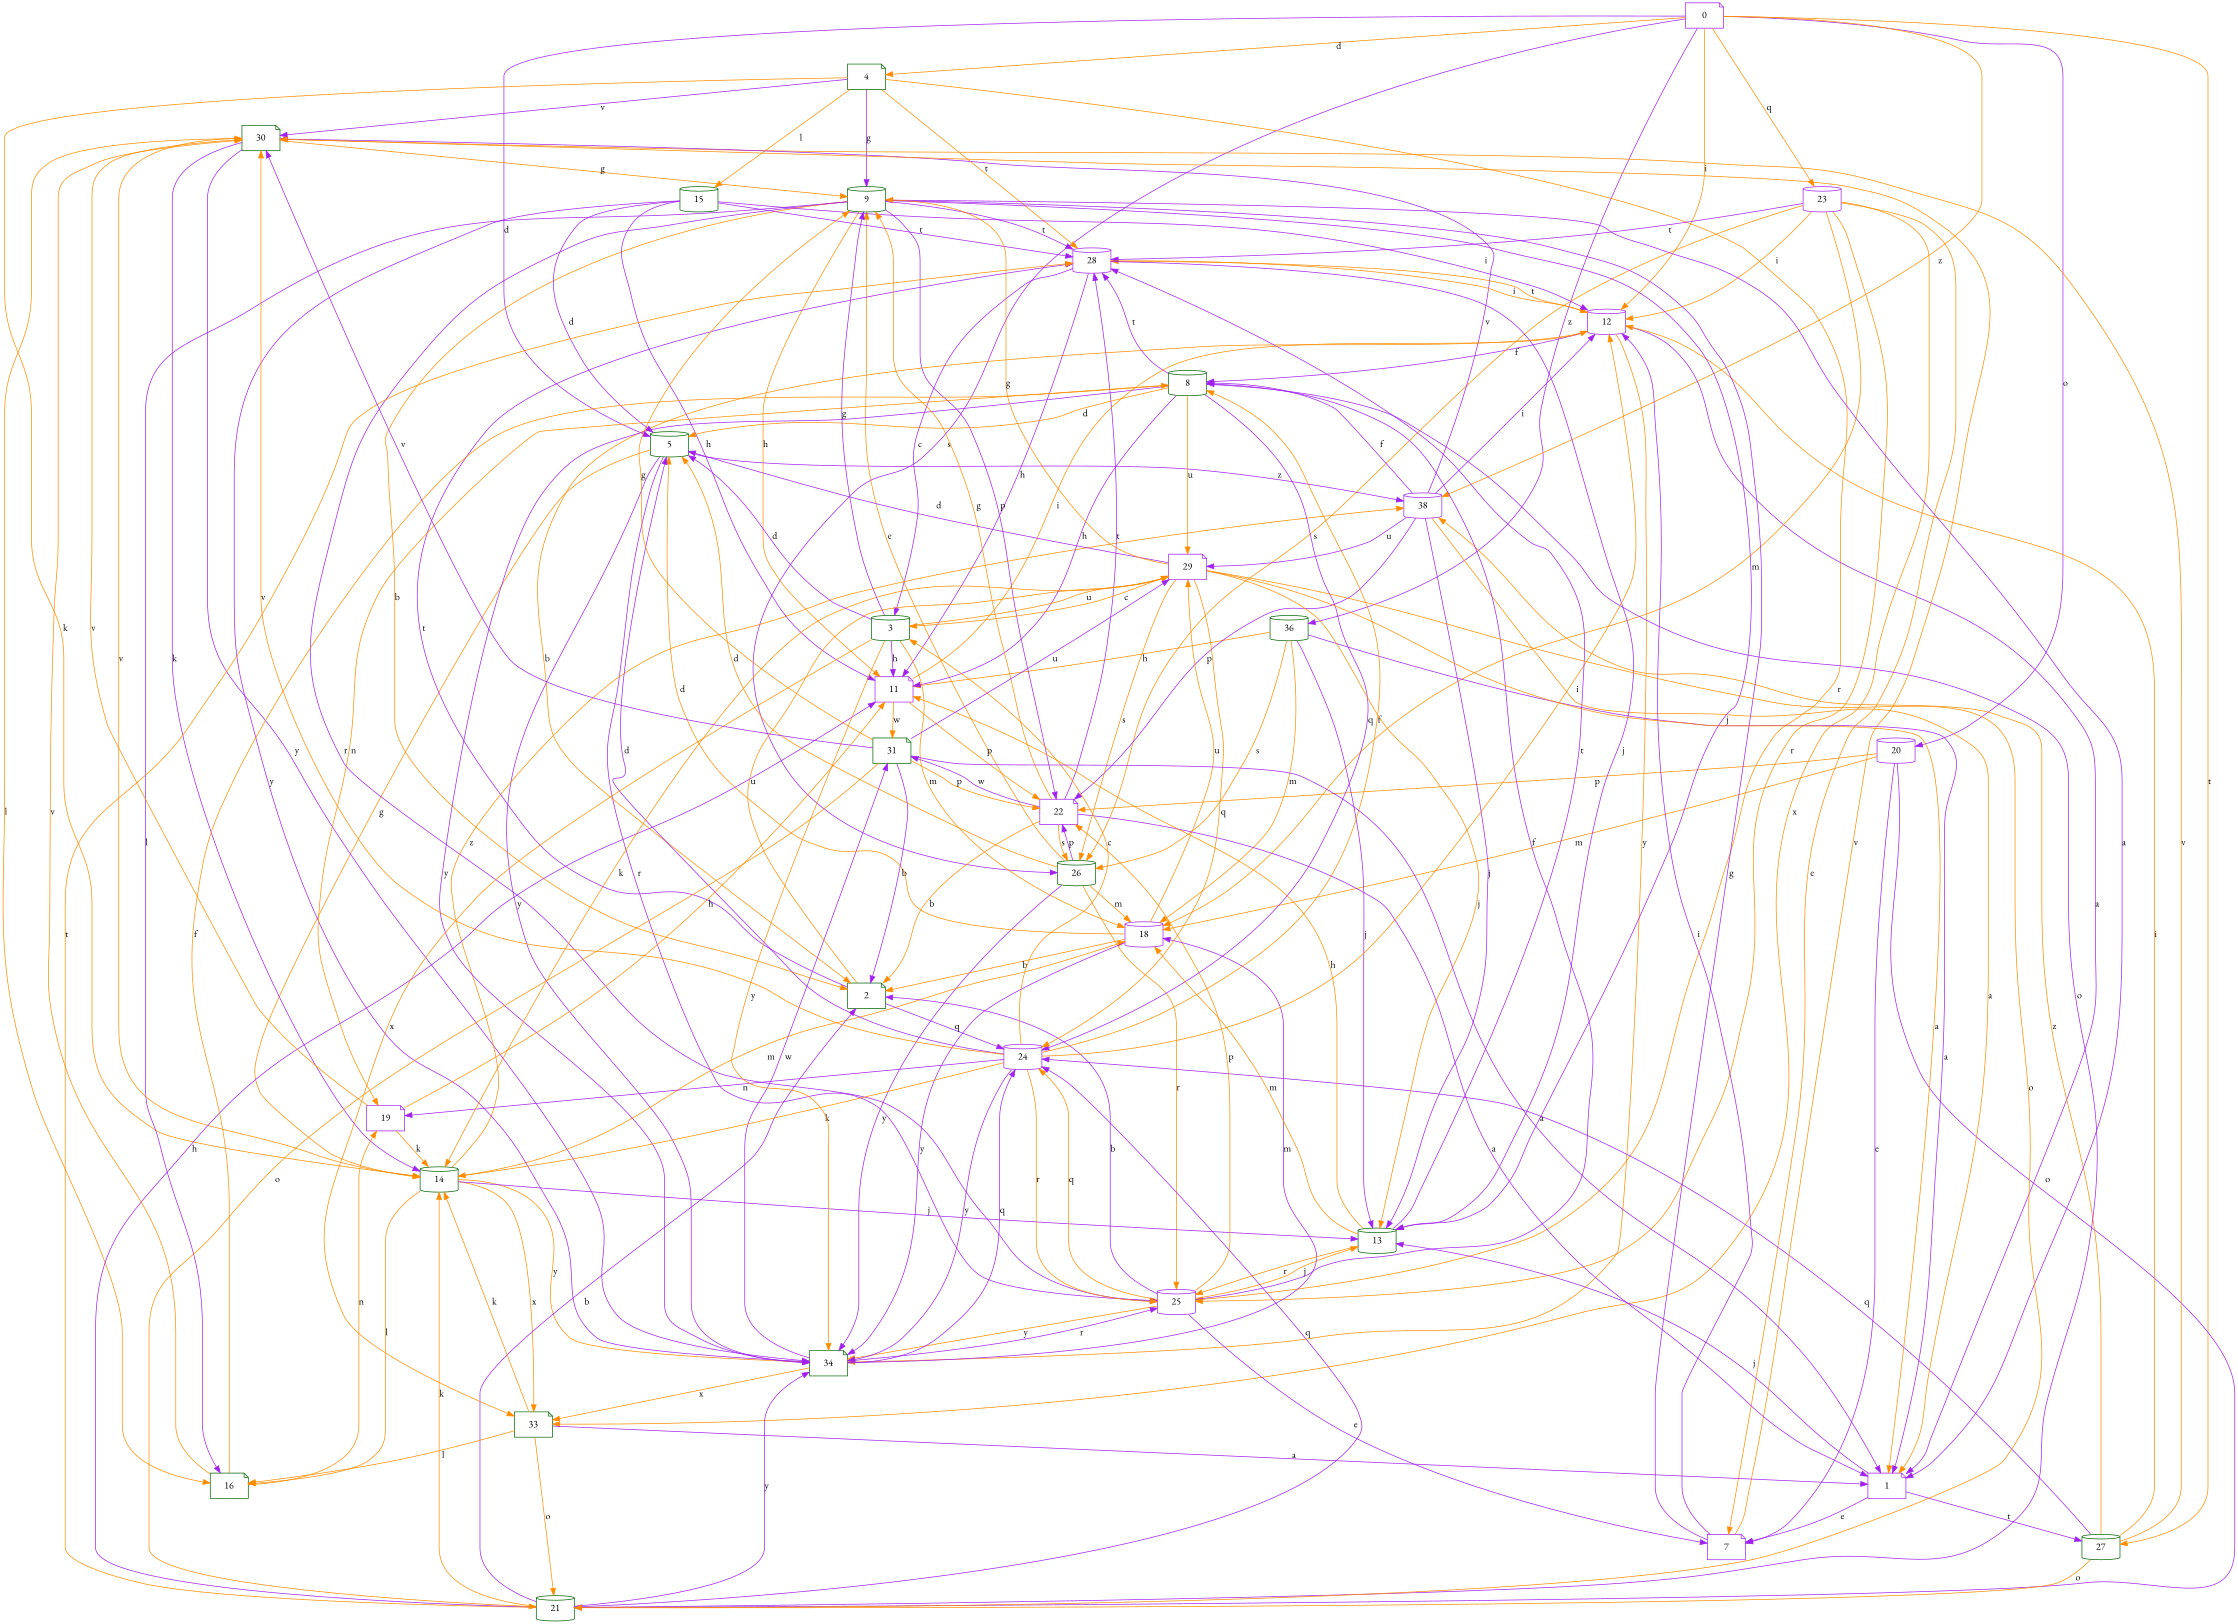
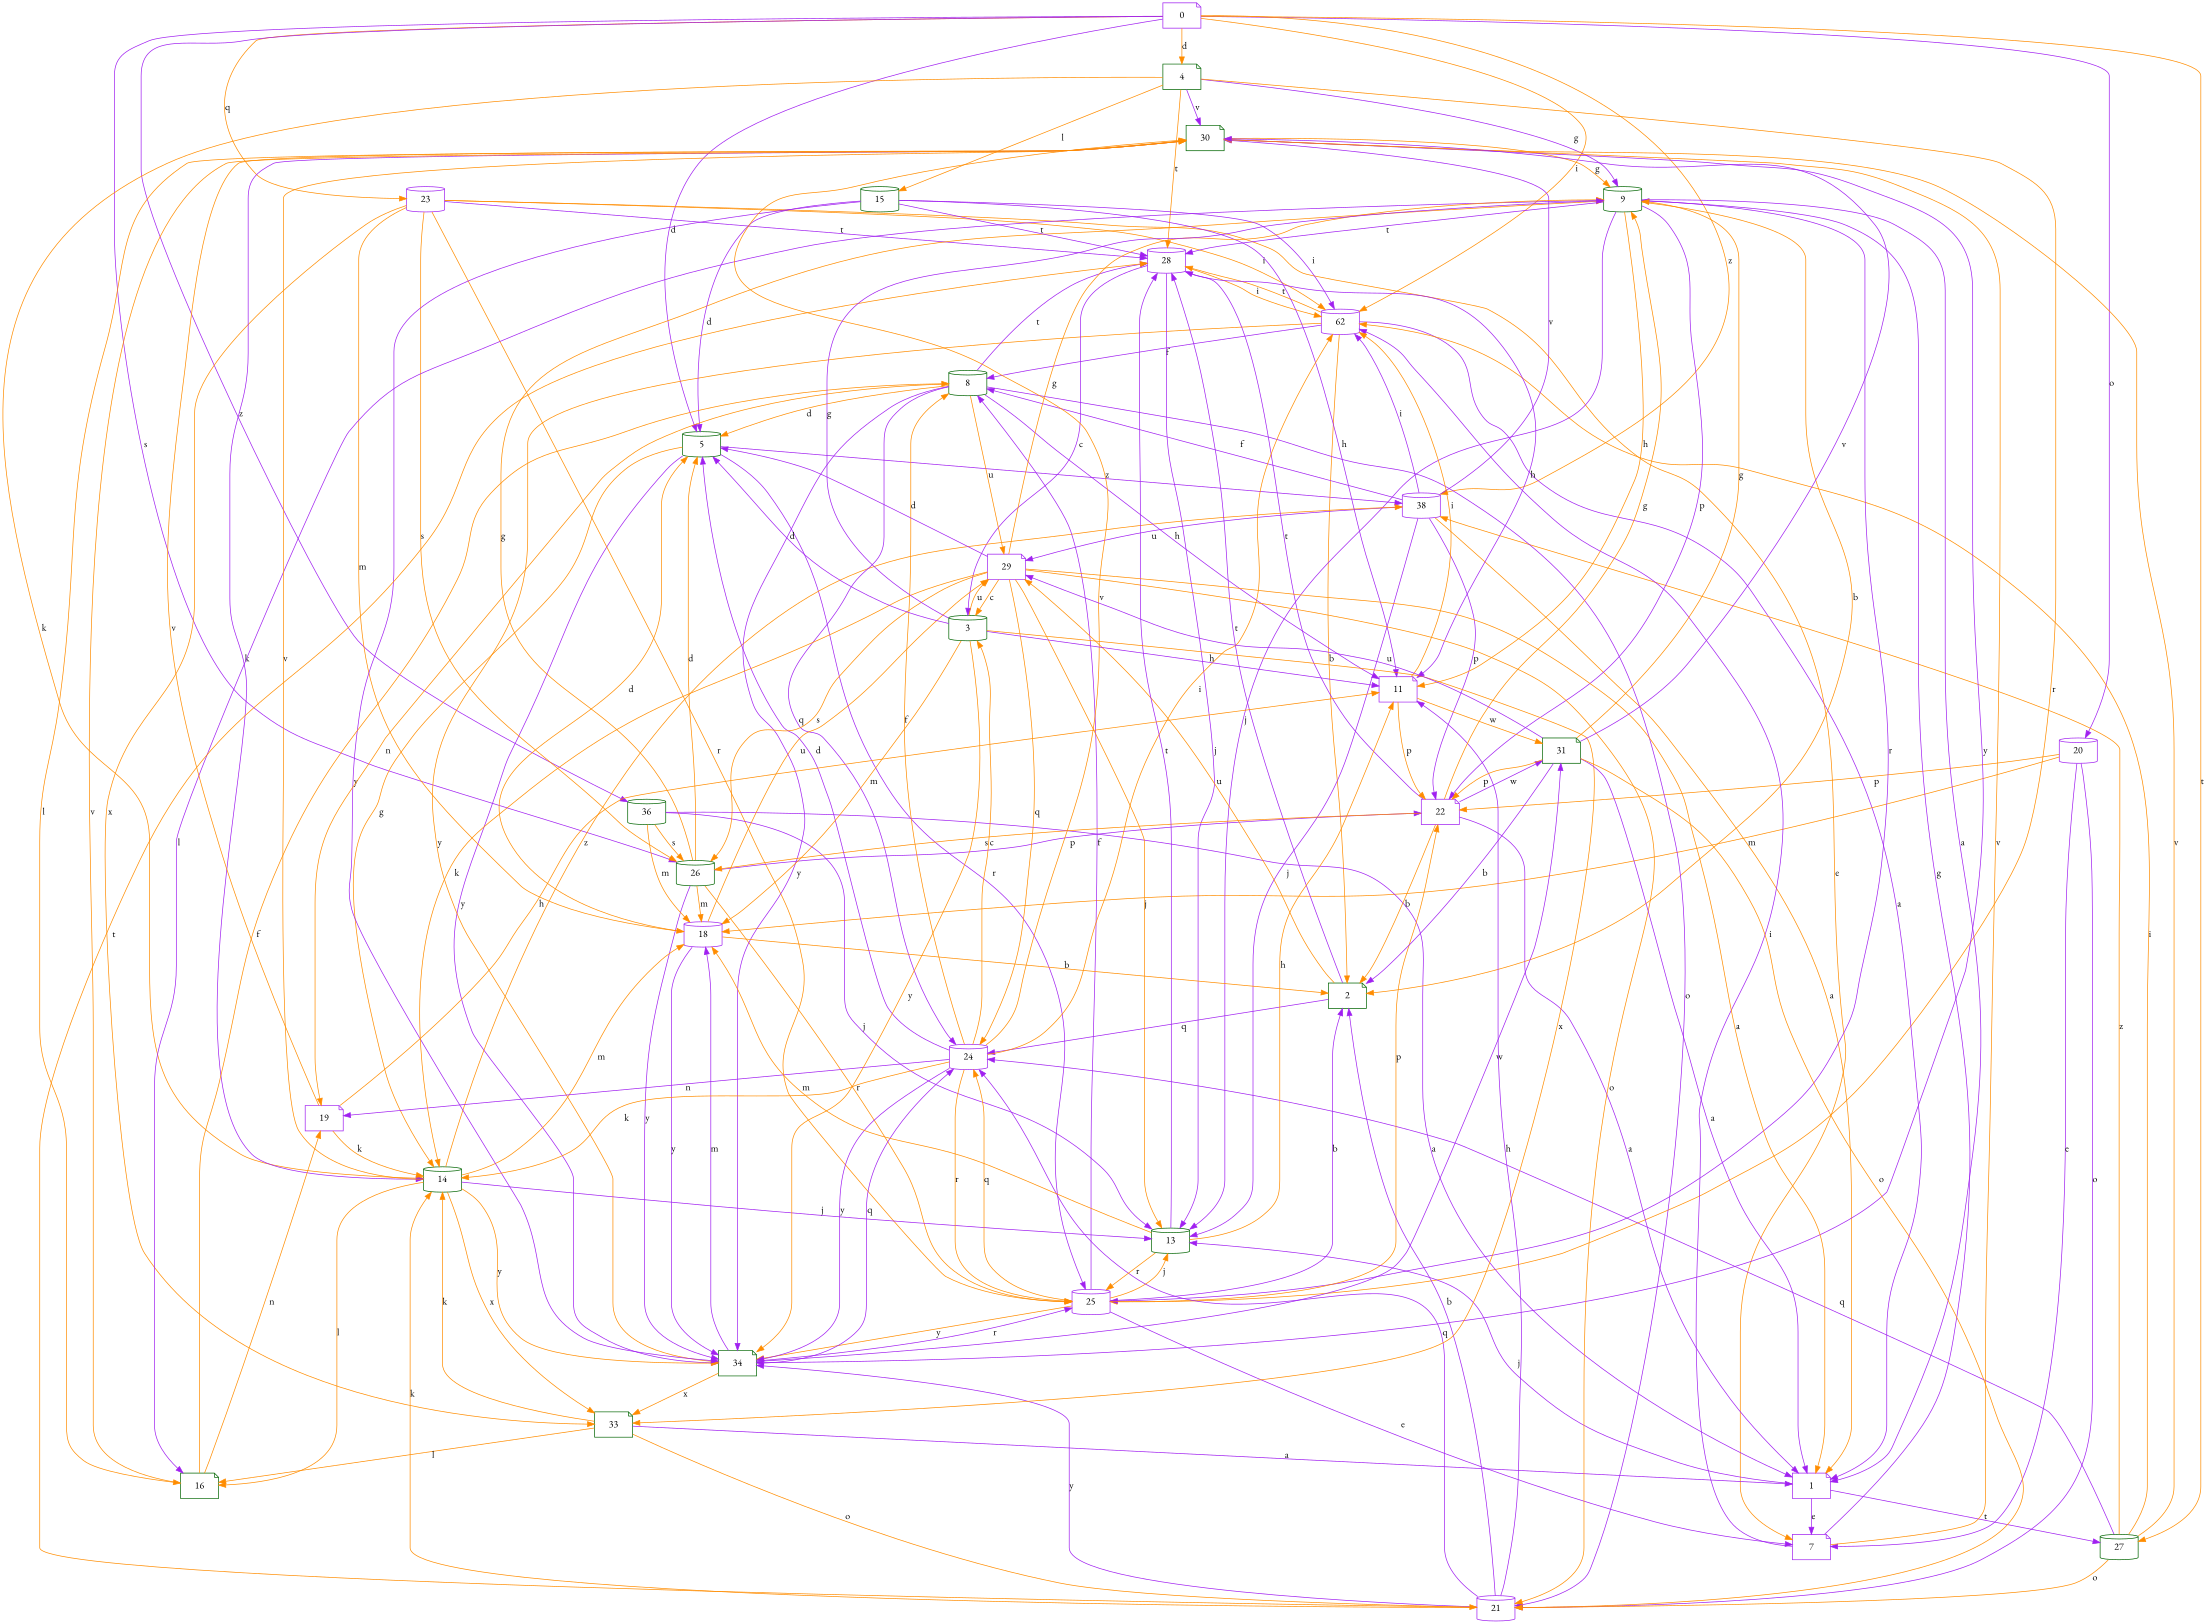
(1607, 322) -> (1340, 322)
(890, 536) -> (503, 536)
(1096, 661) -> none
(555, 1608) -> (1496, 1608)
